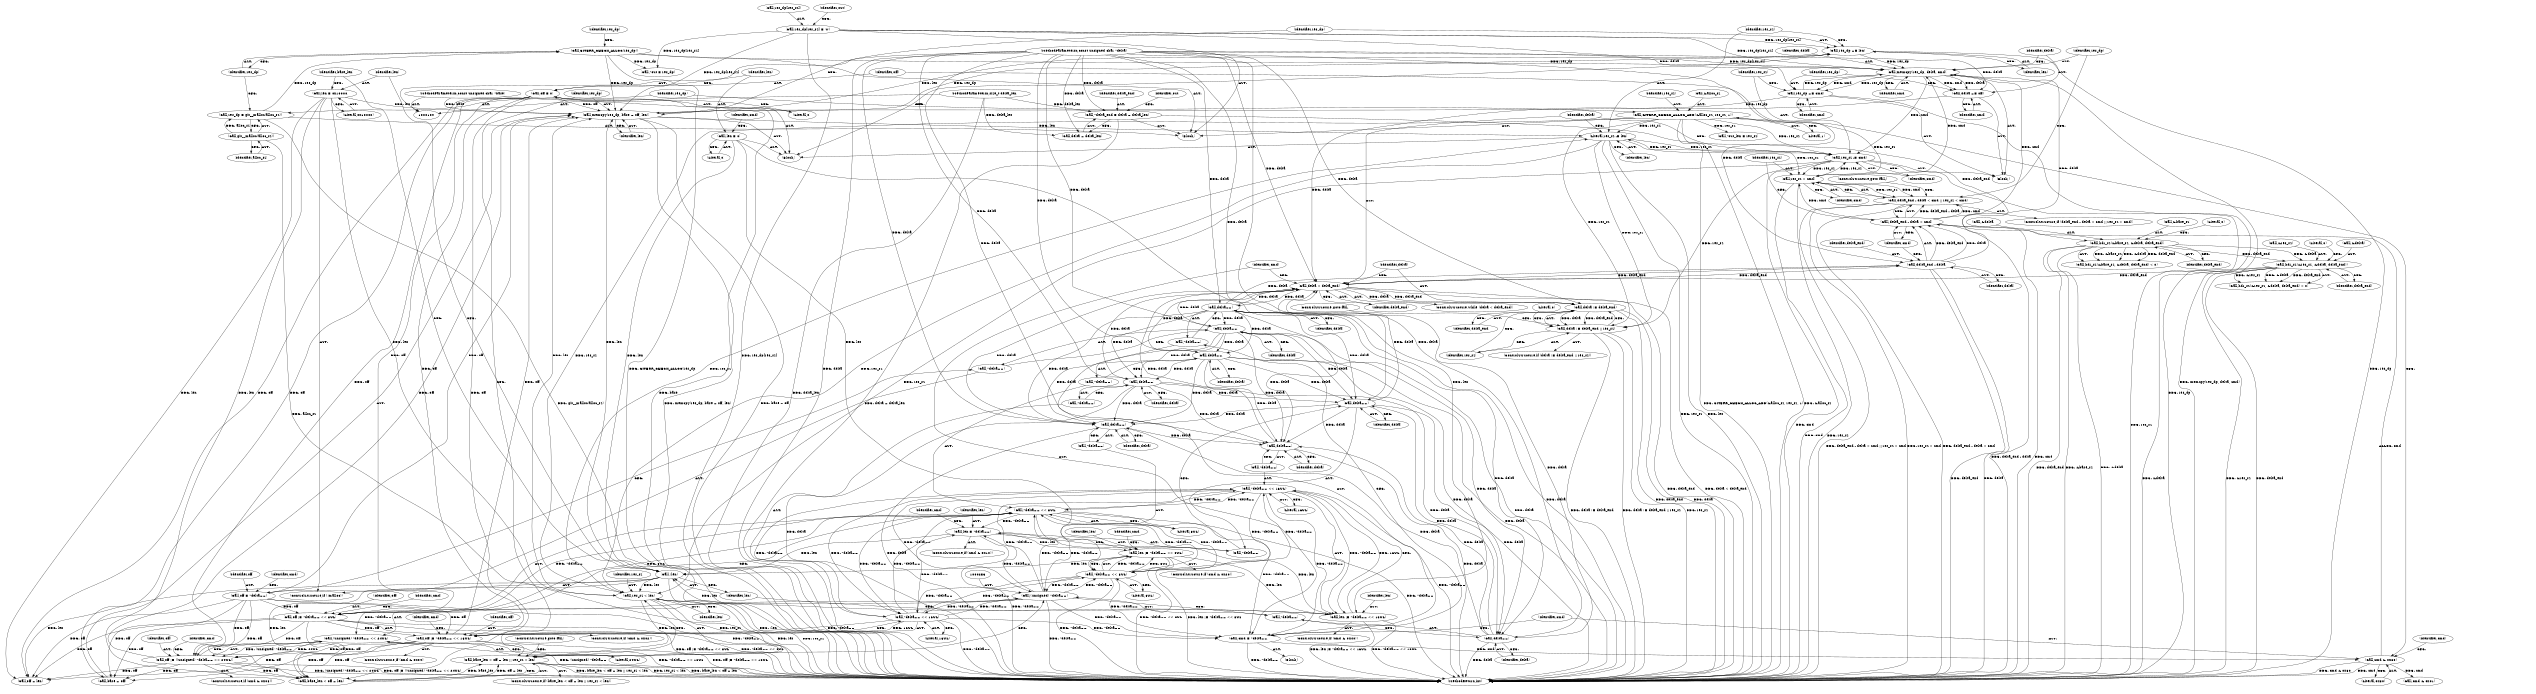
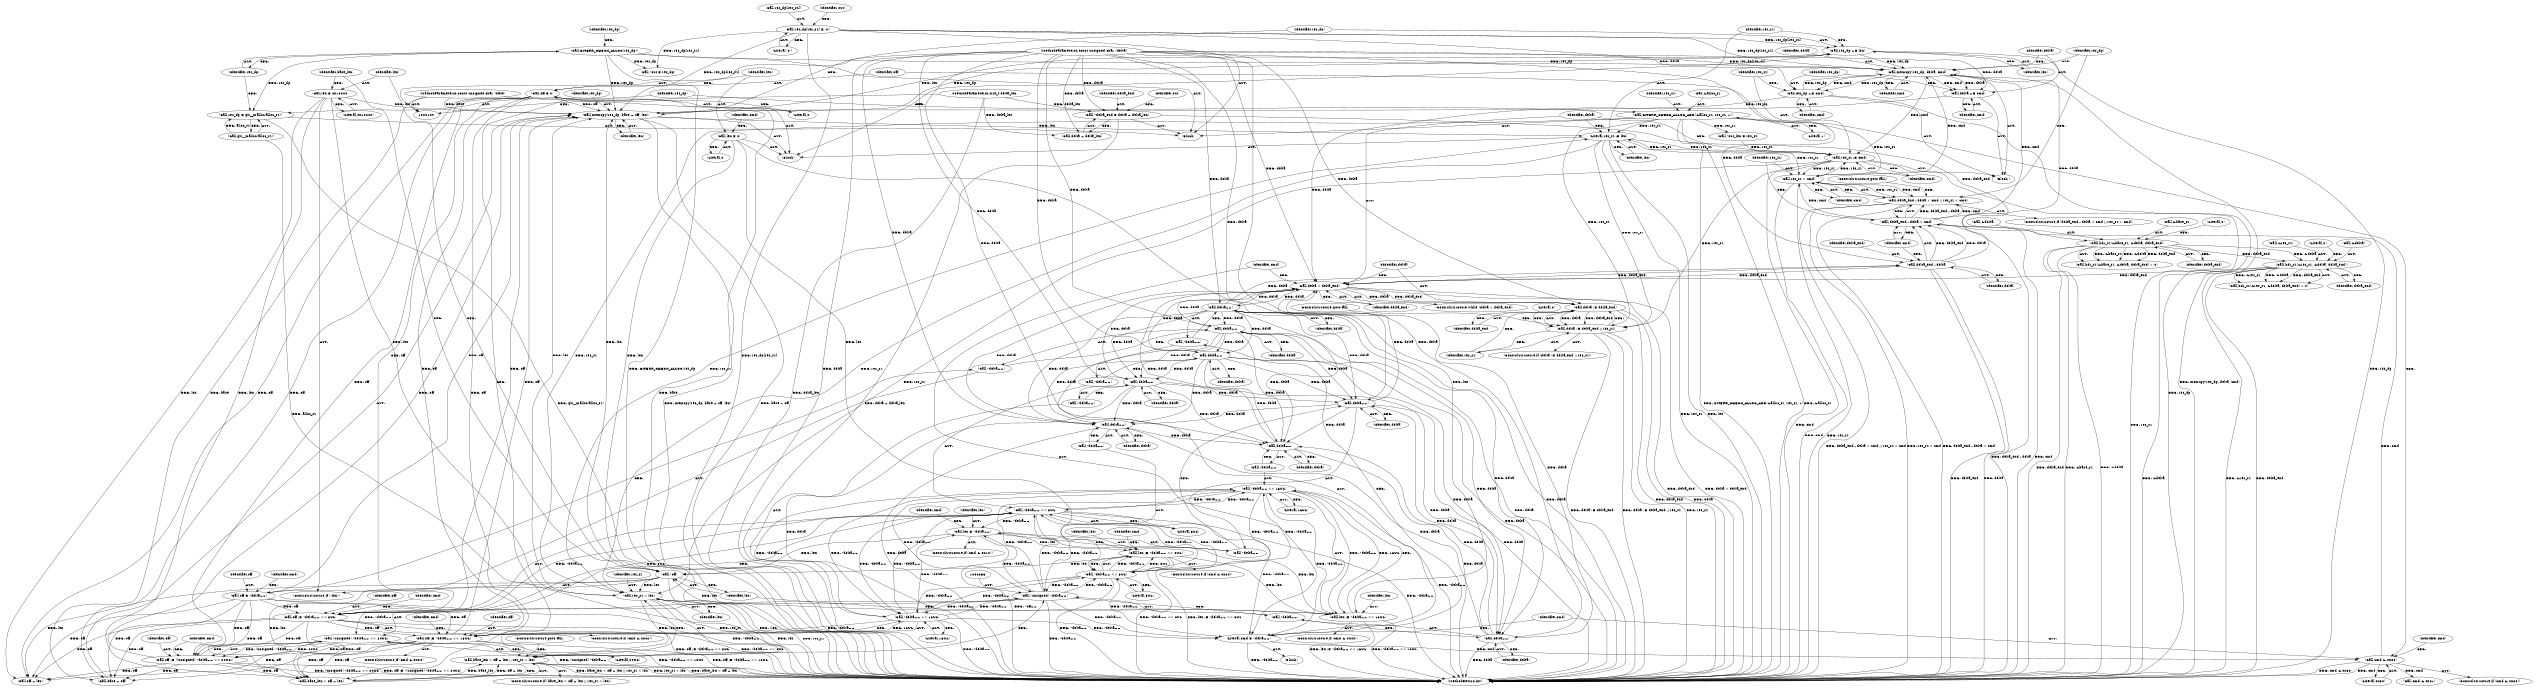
none -> (782, 51)
(401, 57) -> (371, 56)
(1806, 94) -> (1806, 94)
(1968, 94) -> (1968, 94)
(565, 104) -> (565, 104)
(1771, 133) -> (1784, 153)
(251, 158) -> none
(398, 355) -> (398, 355)
none -> (203, 400)
none -> (507, 406)
(2390, 446) -> (2390, 446)
(669, 575) -> (669, 575)
(317, 596) -> (317, 596)
(1026, 607) -> (1026, 607)
(1249, 639) -> (1249, 639)
(242, 681) -> none
none -> (2490, 681)
